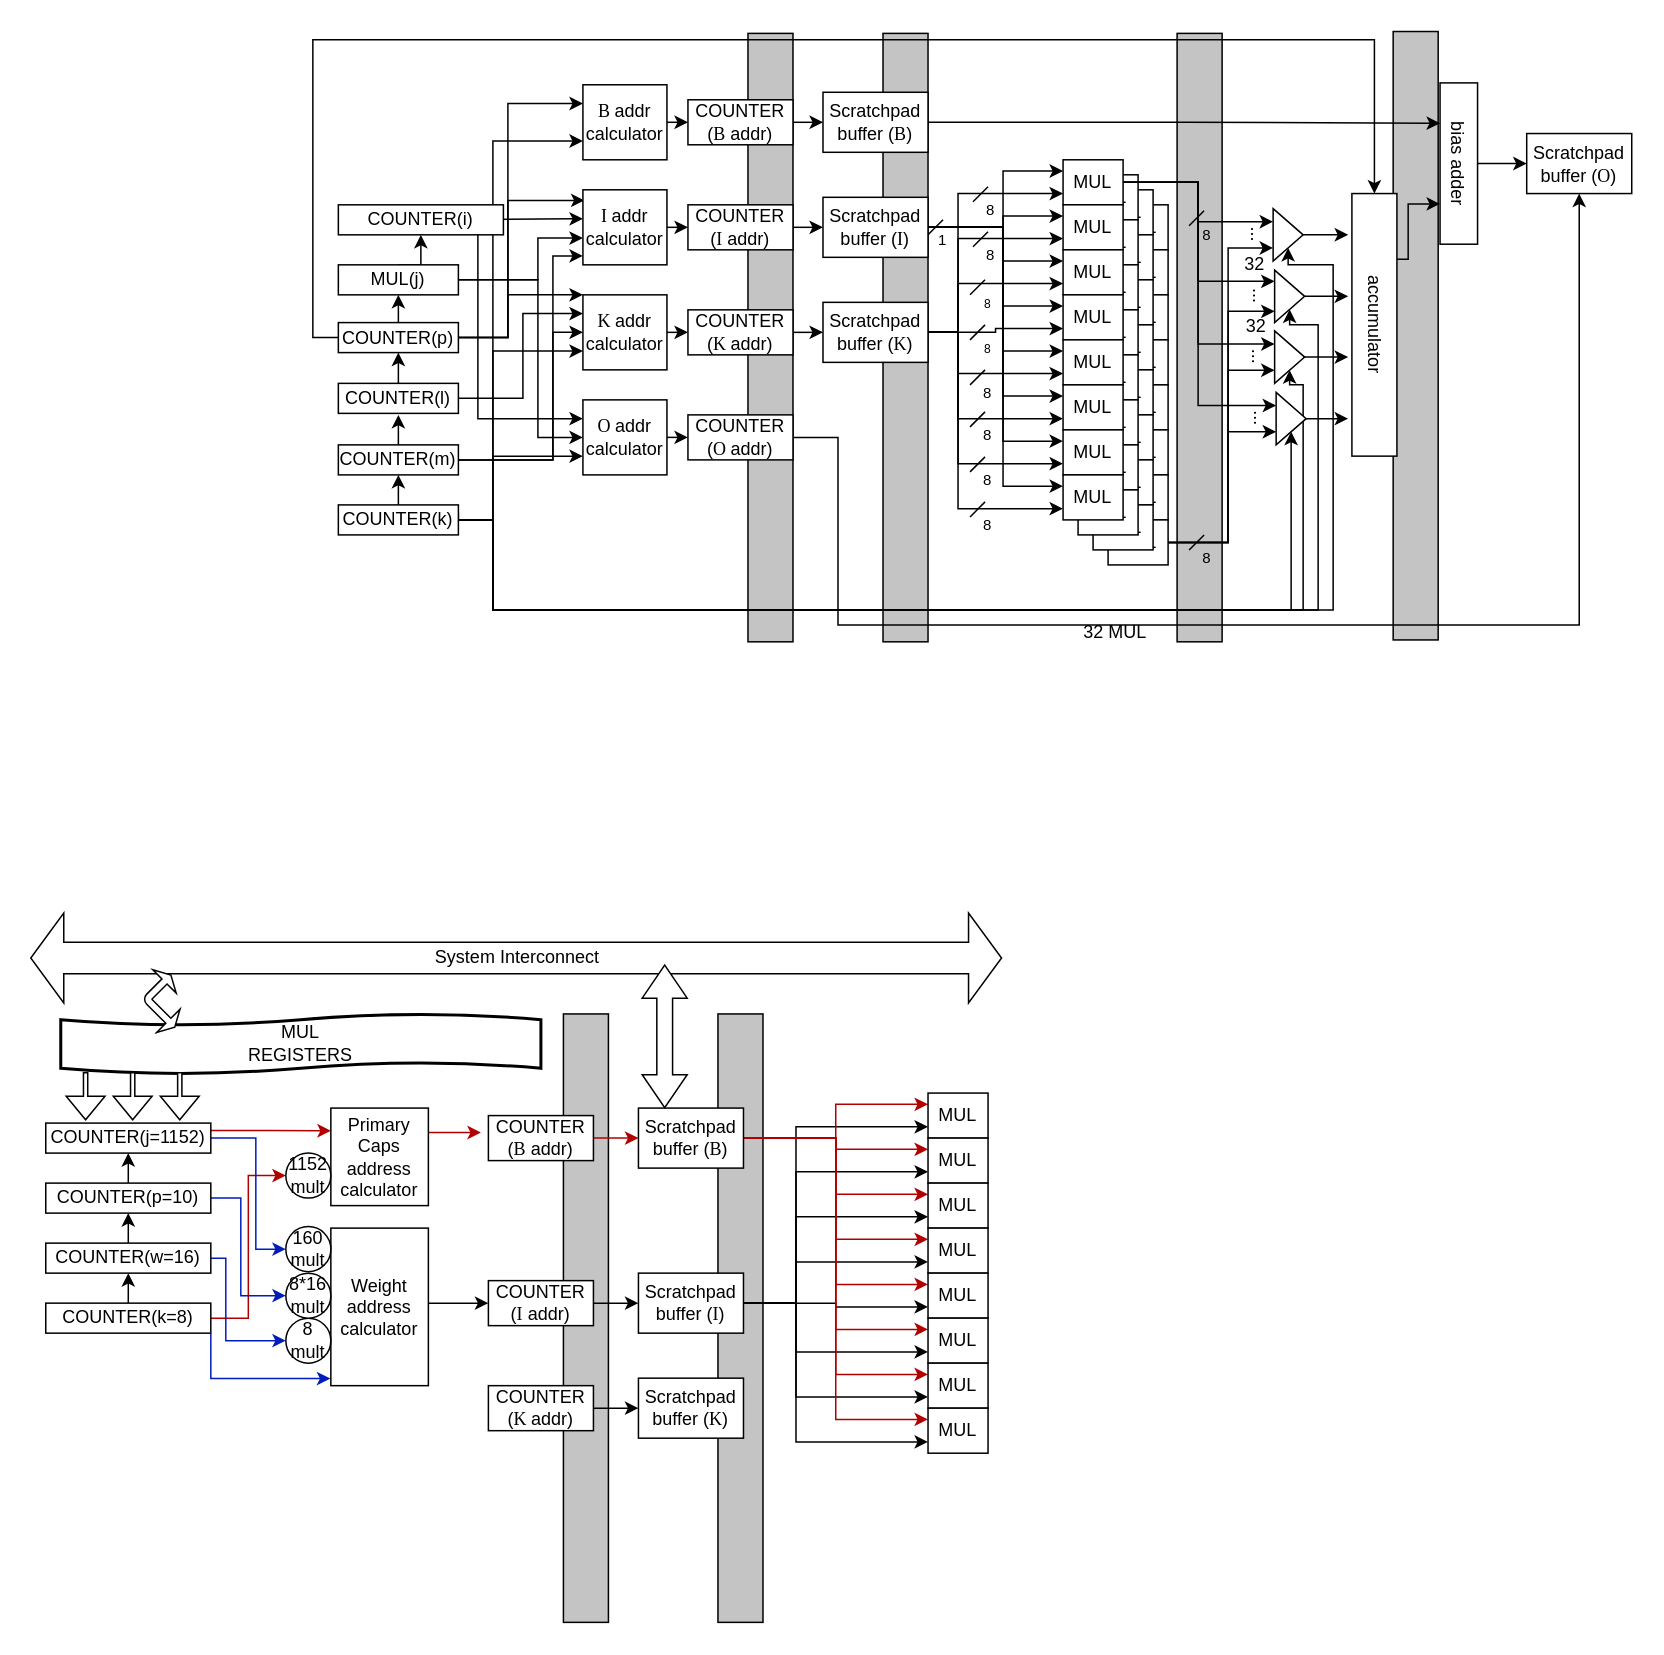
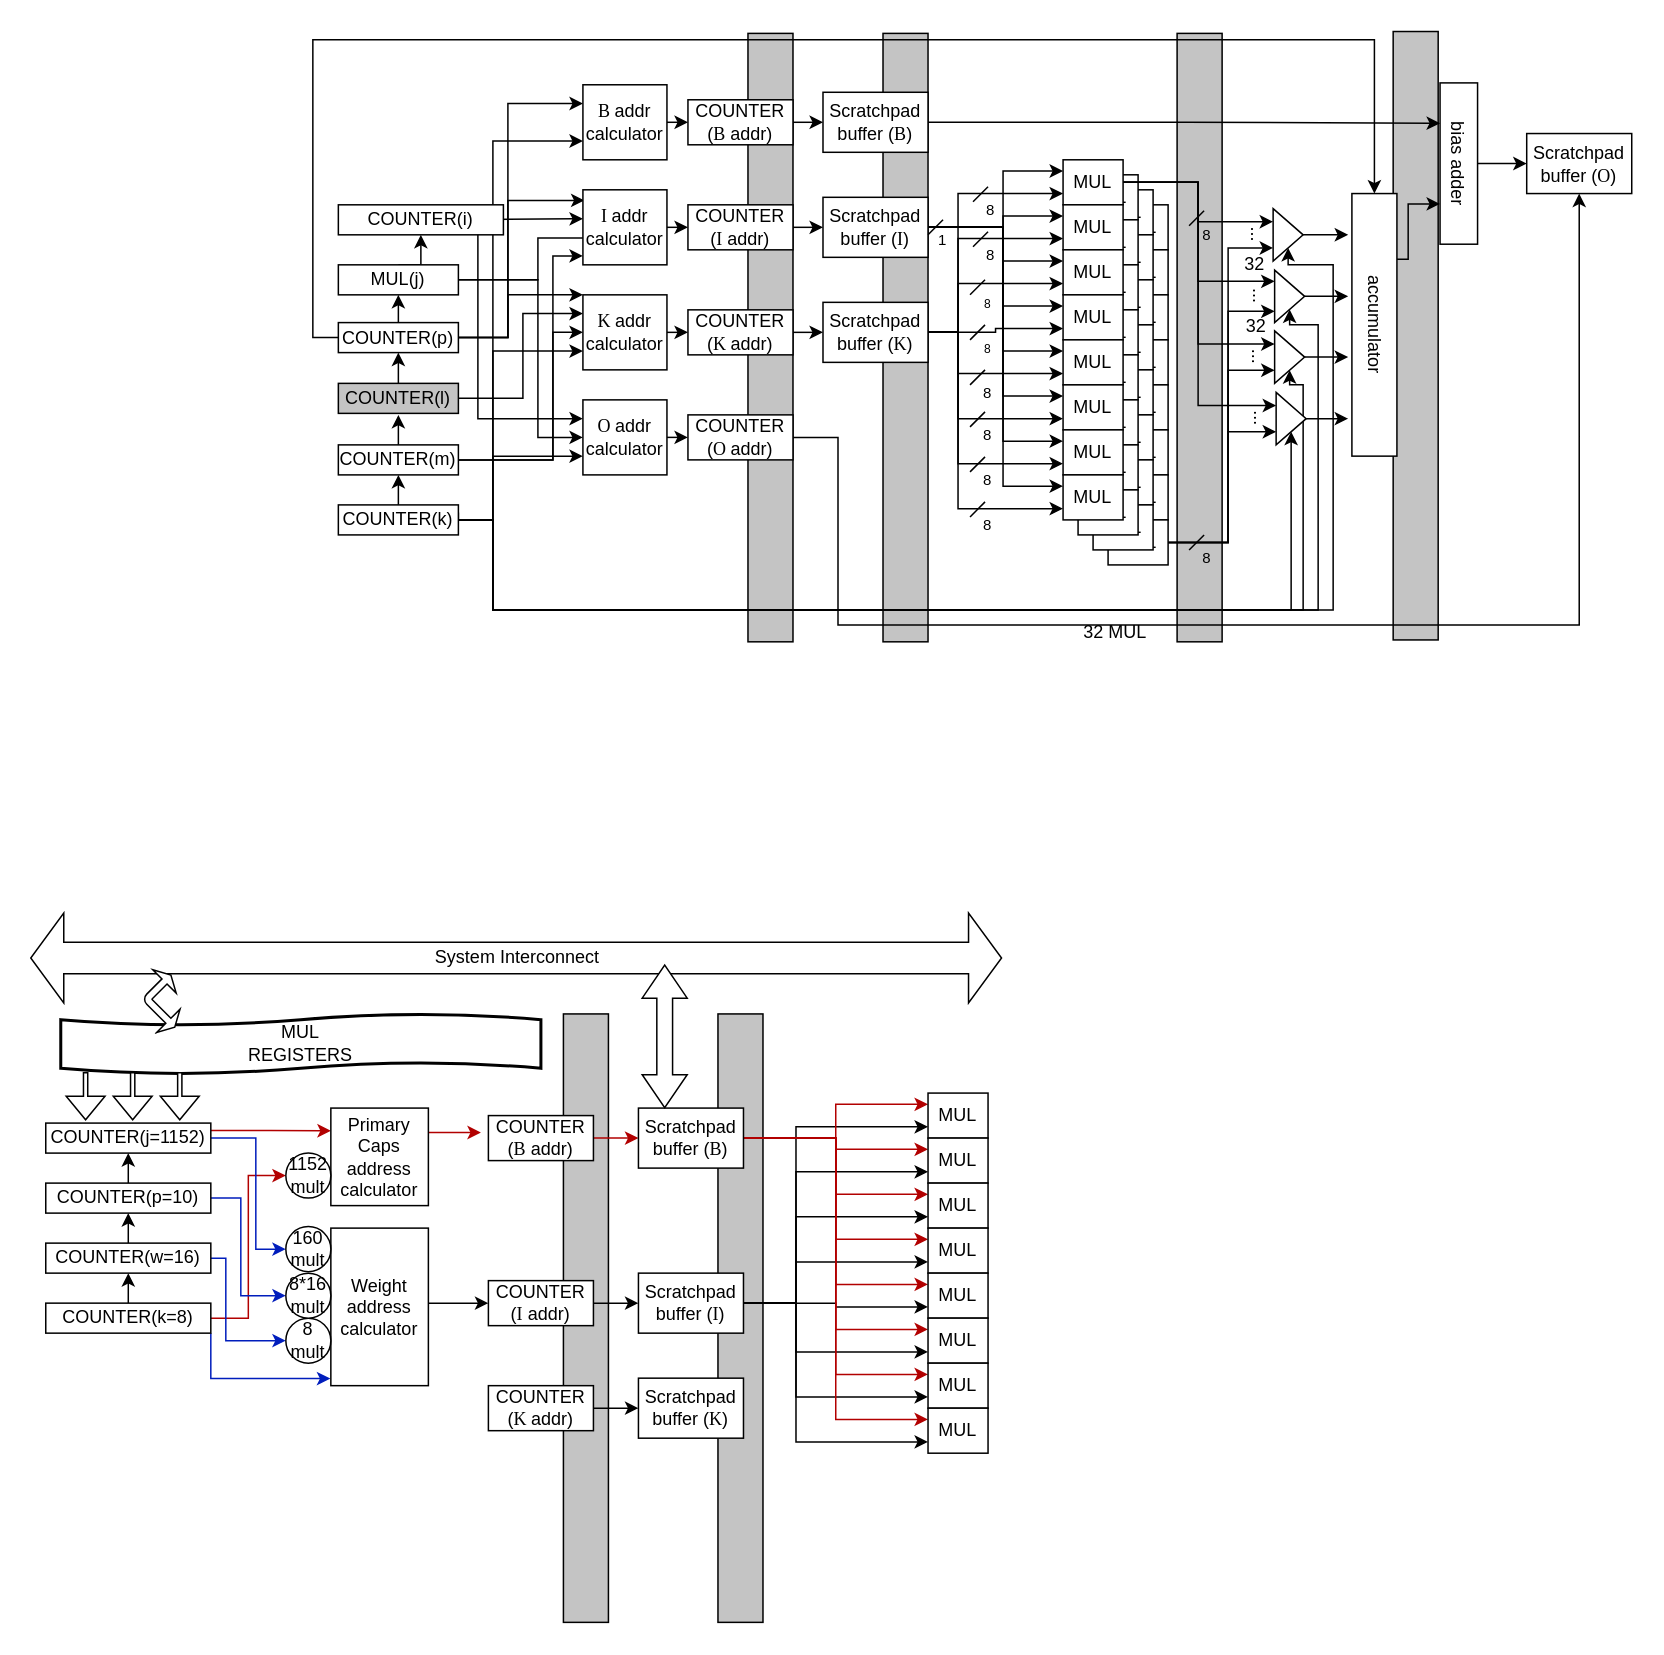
(571, 238) -> (575, 238)
(398, 398) -> (398, 398)
